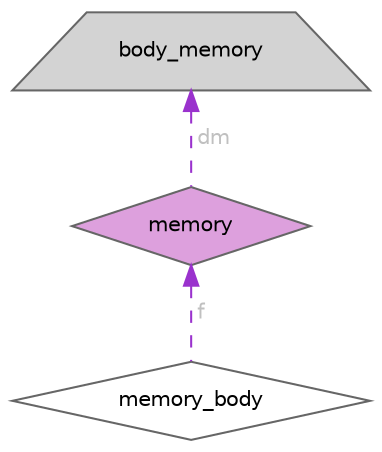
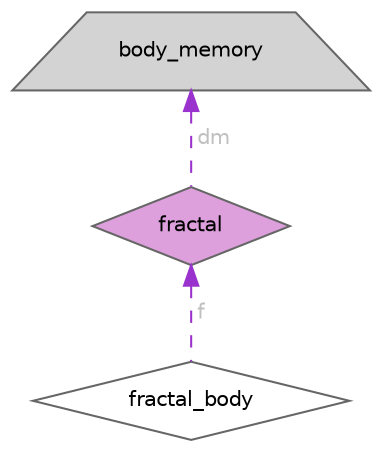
(191, 226) -> (191, 226)
(191, 401) -> (191, 401)
